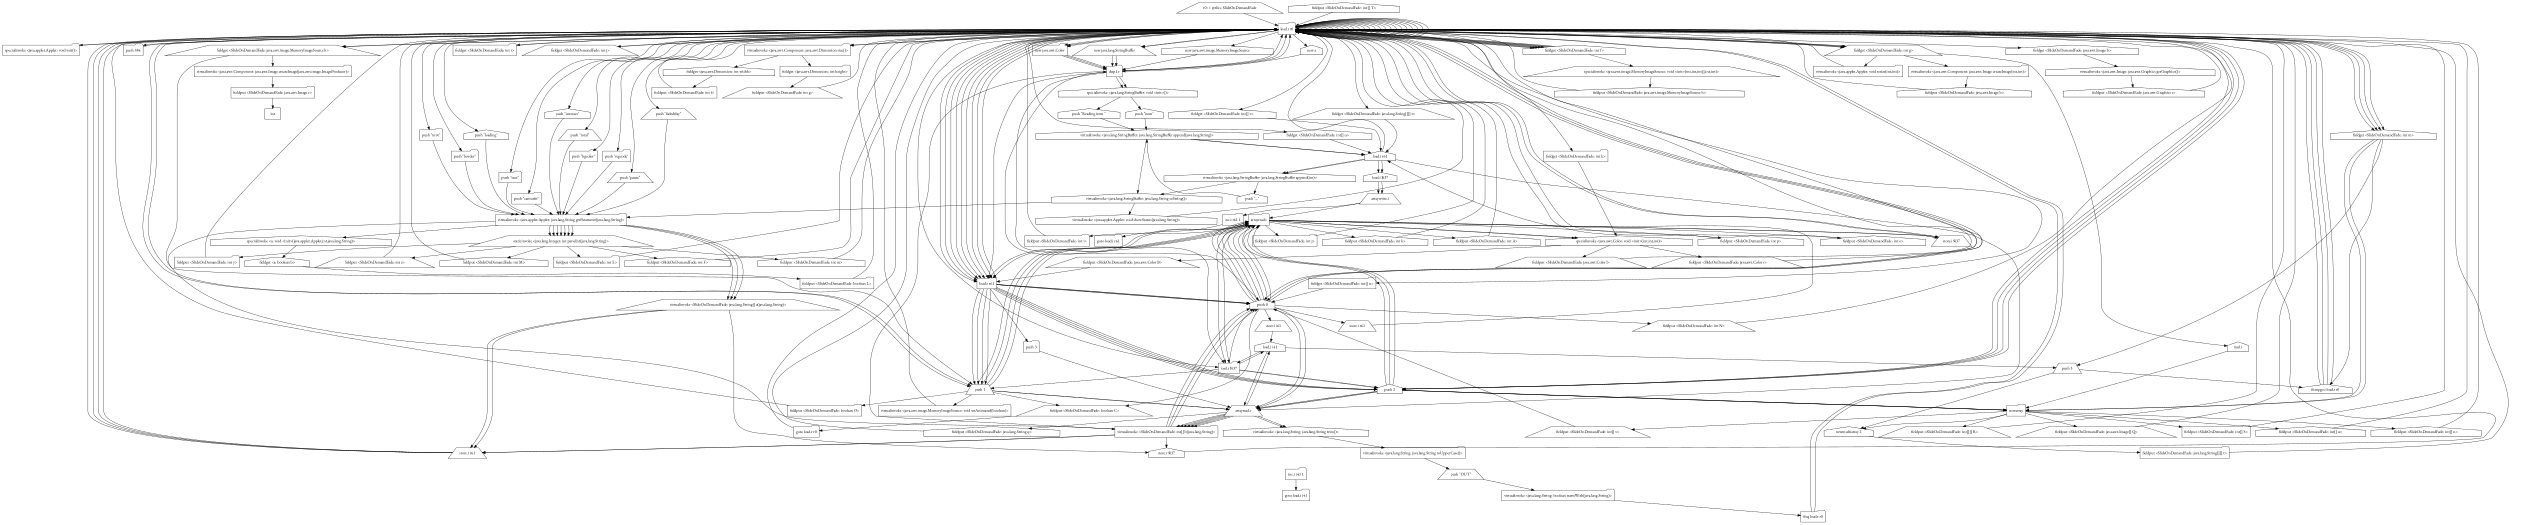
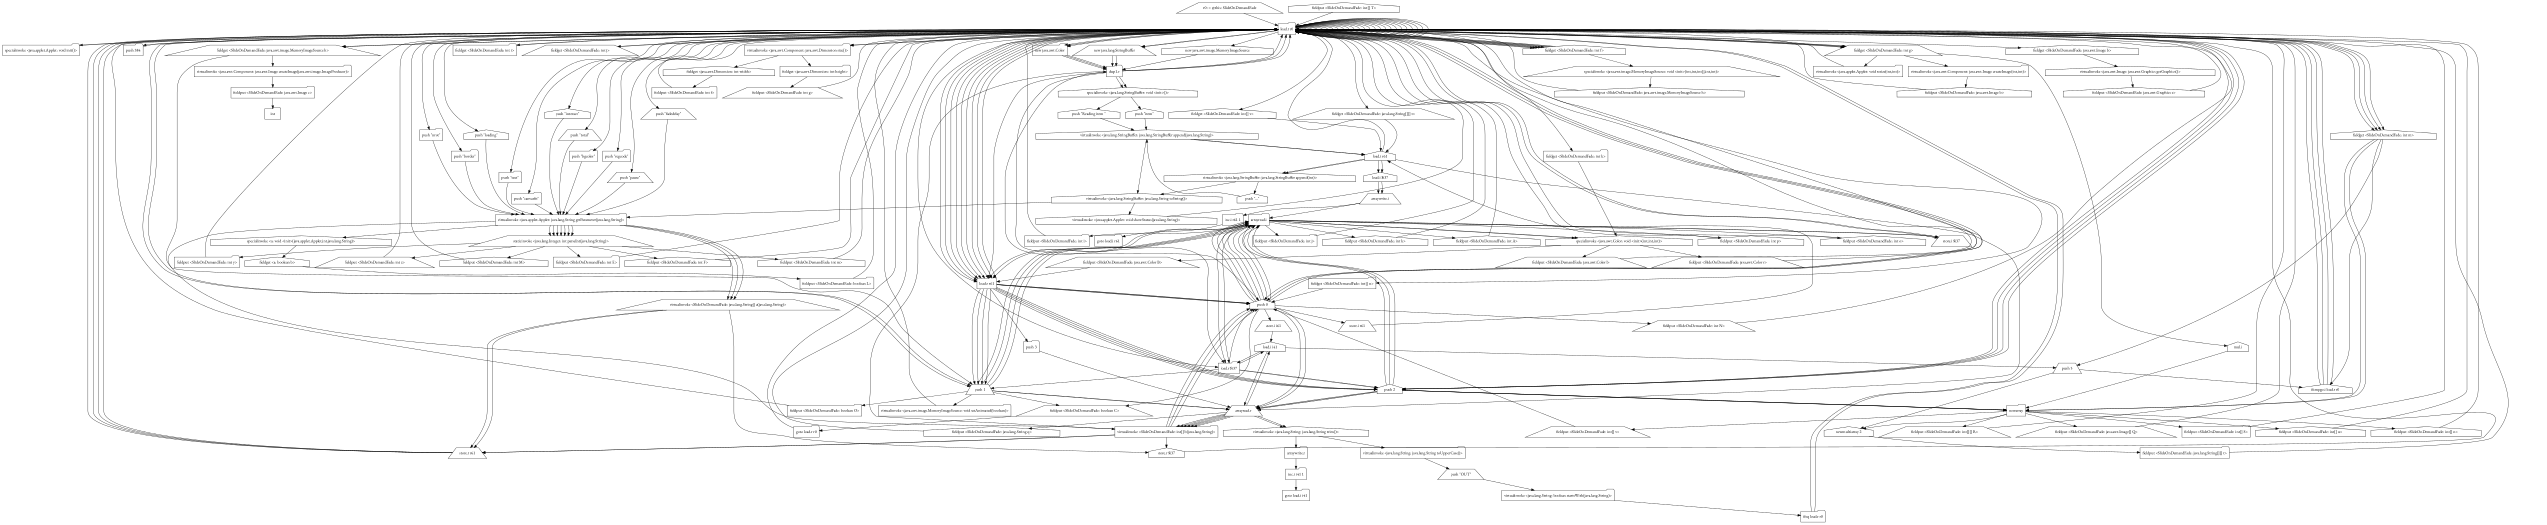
(1312, 50) -> none
(1318, 135) -> none
none -> (1296, 453)
